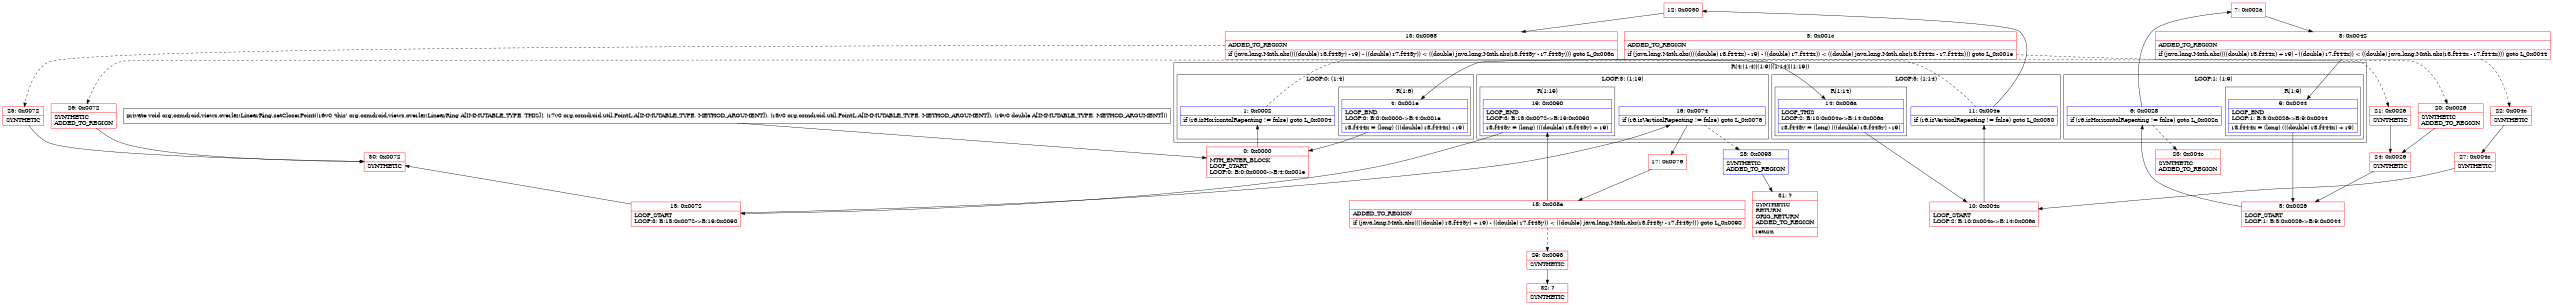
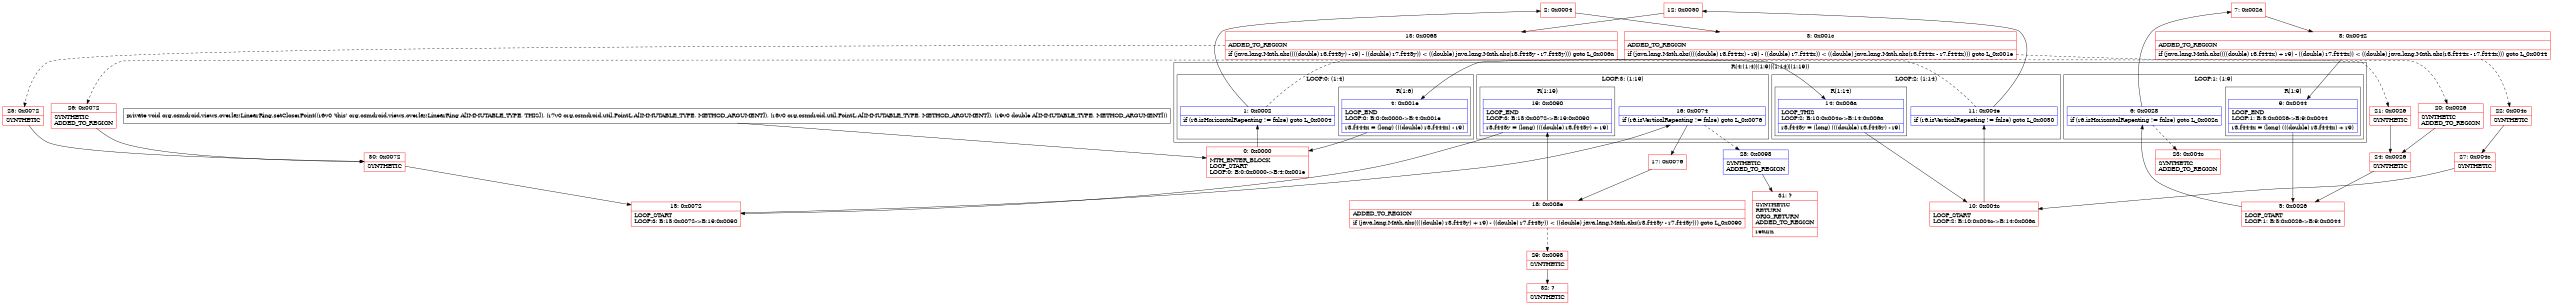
none -> (1558, 10)
(1916, 79) -> (1916, 79)
(520, 185) -> (516, 185)
